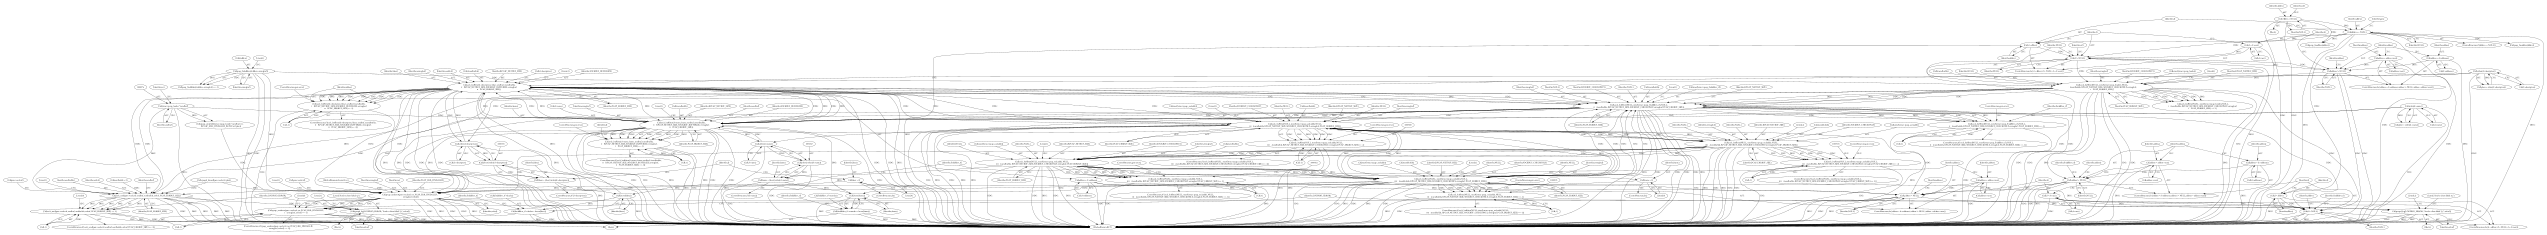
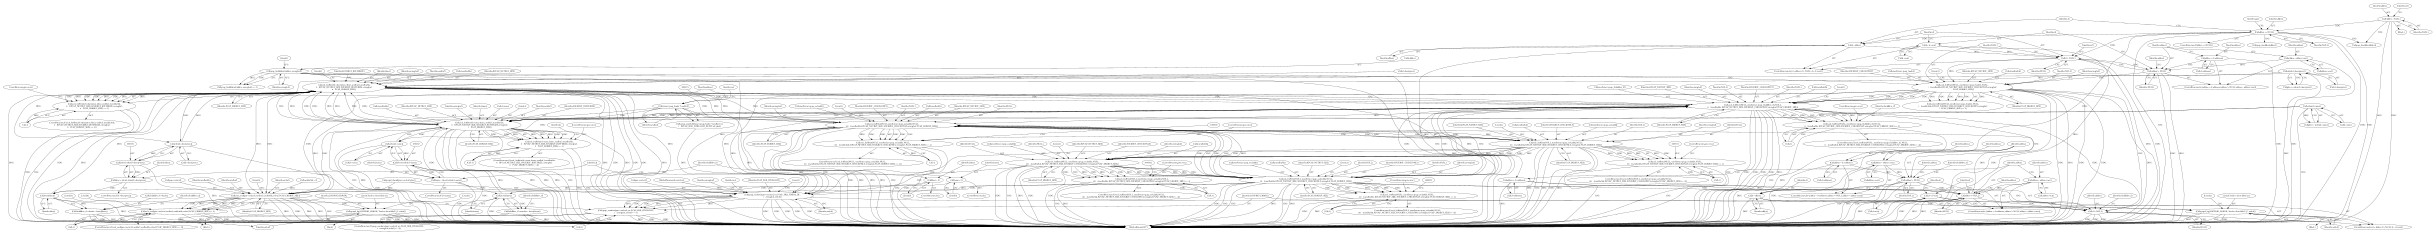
(826, 196) -> none
